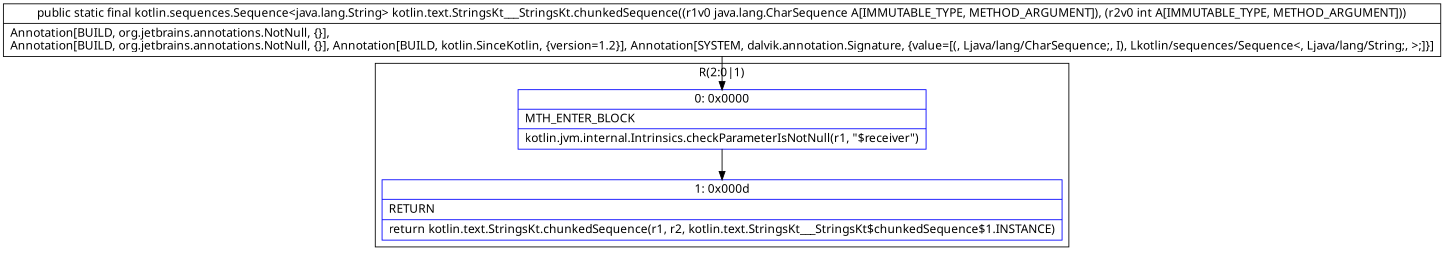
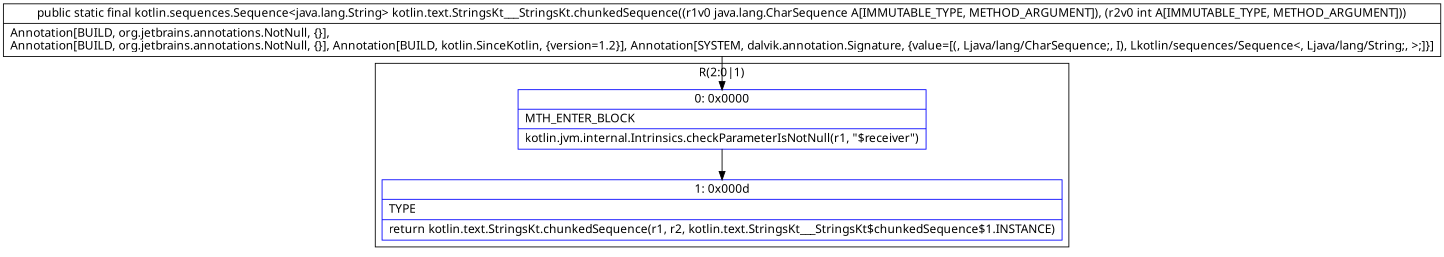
(412, 209) -> (402, 209)
